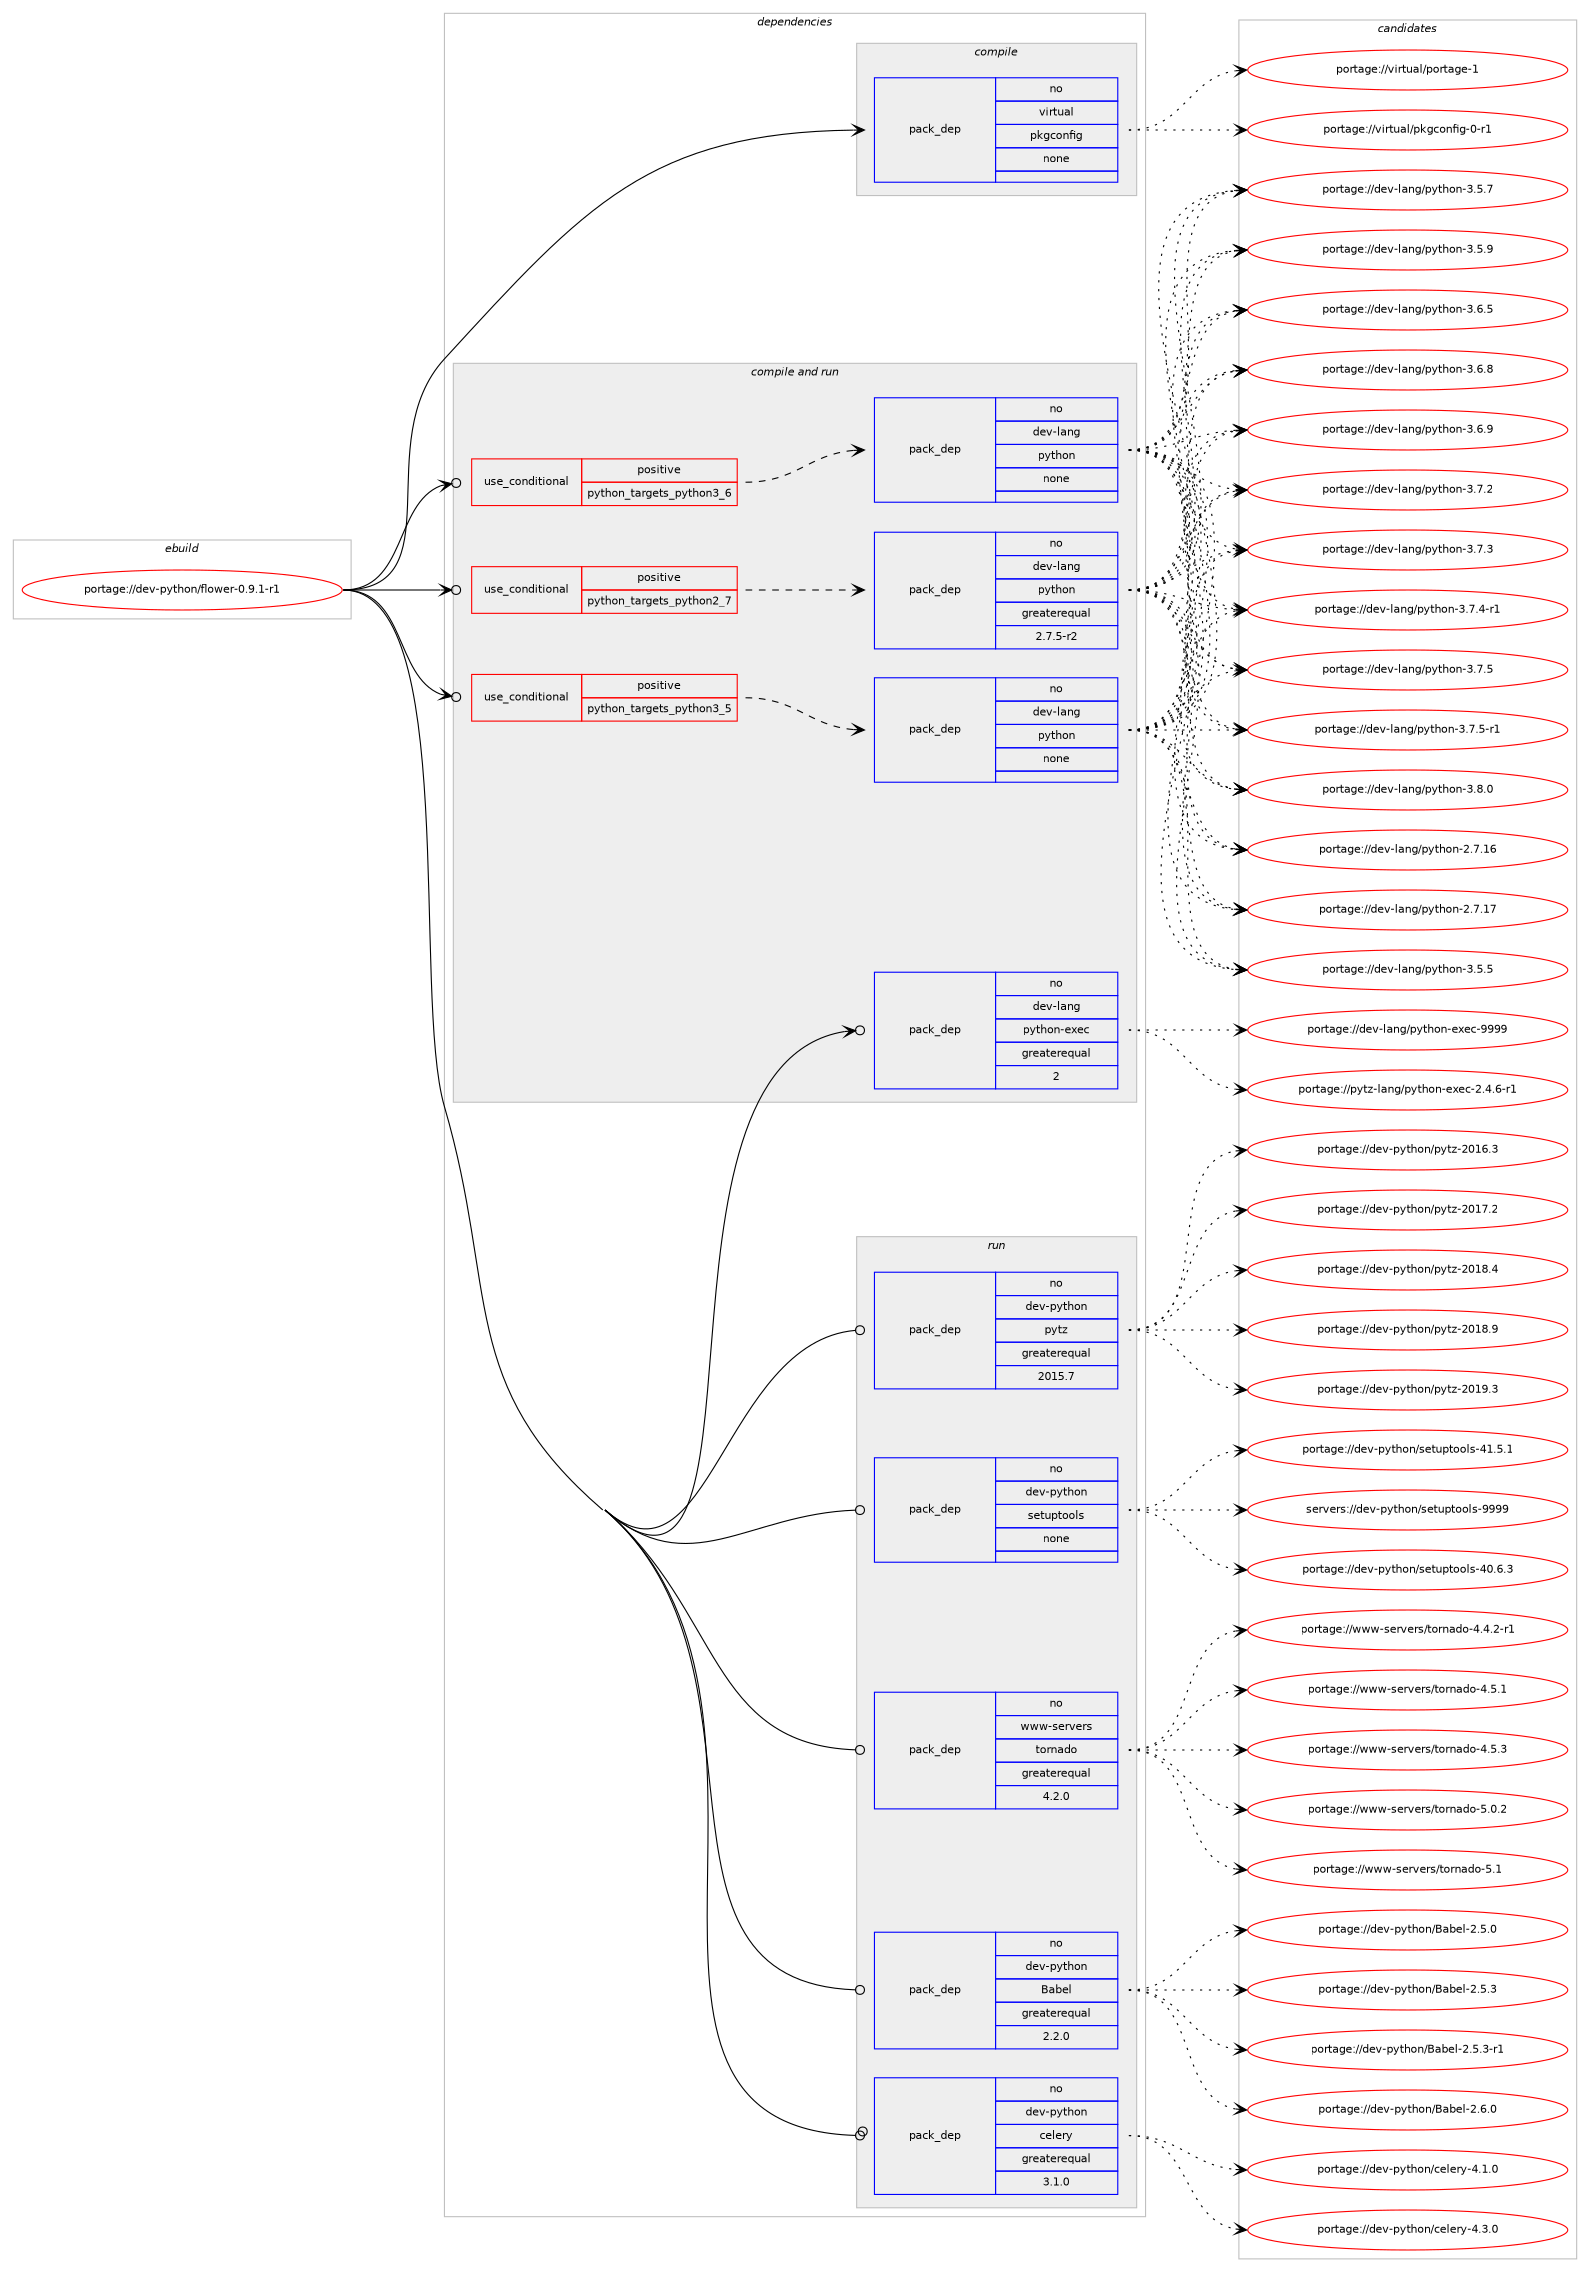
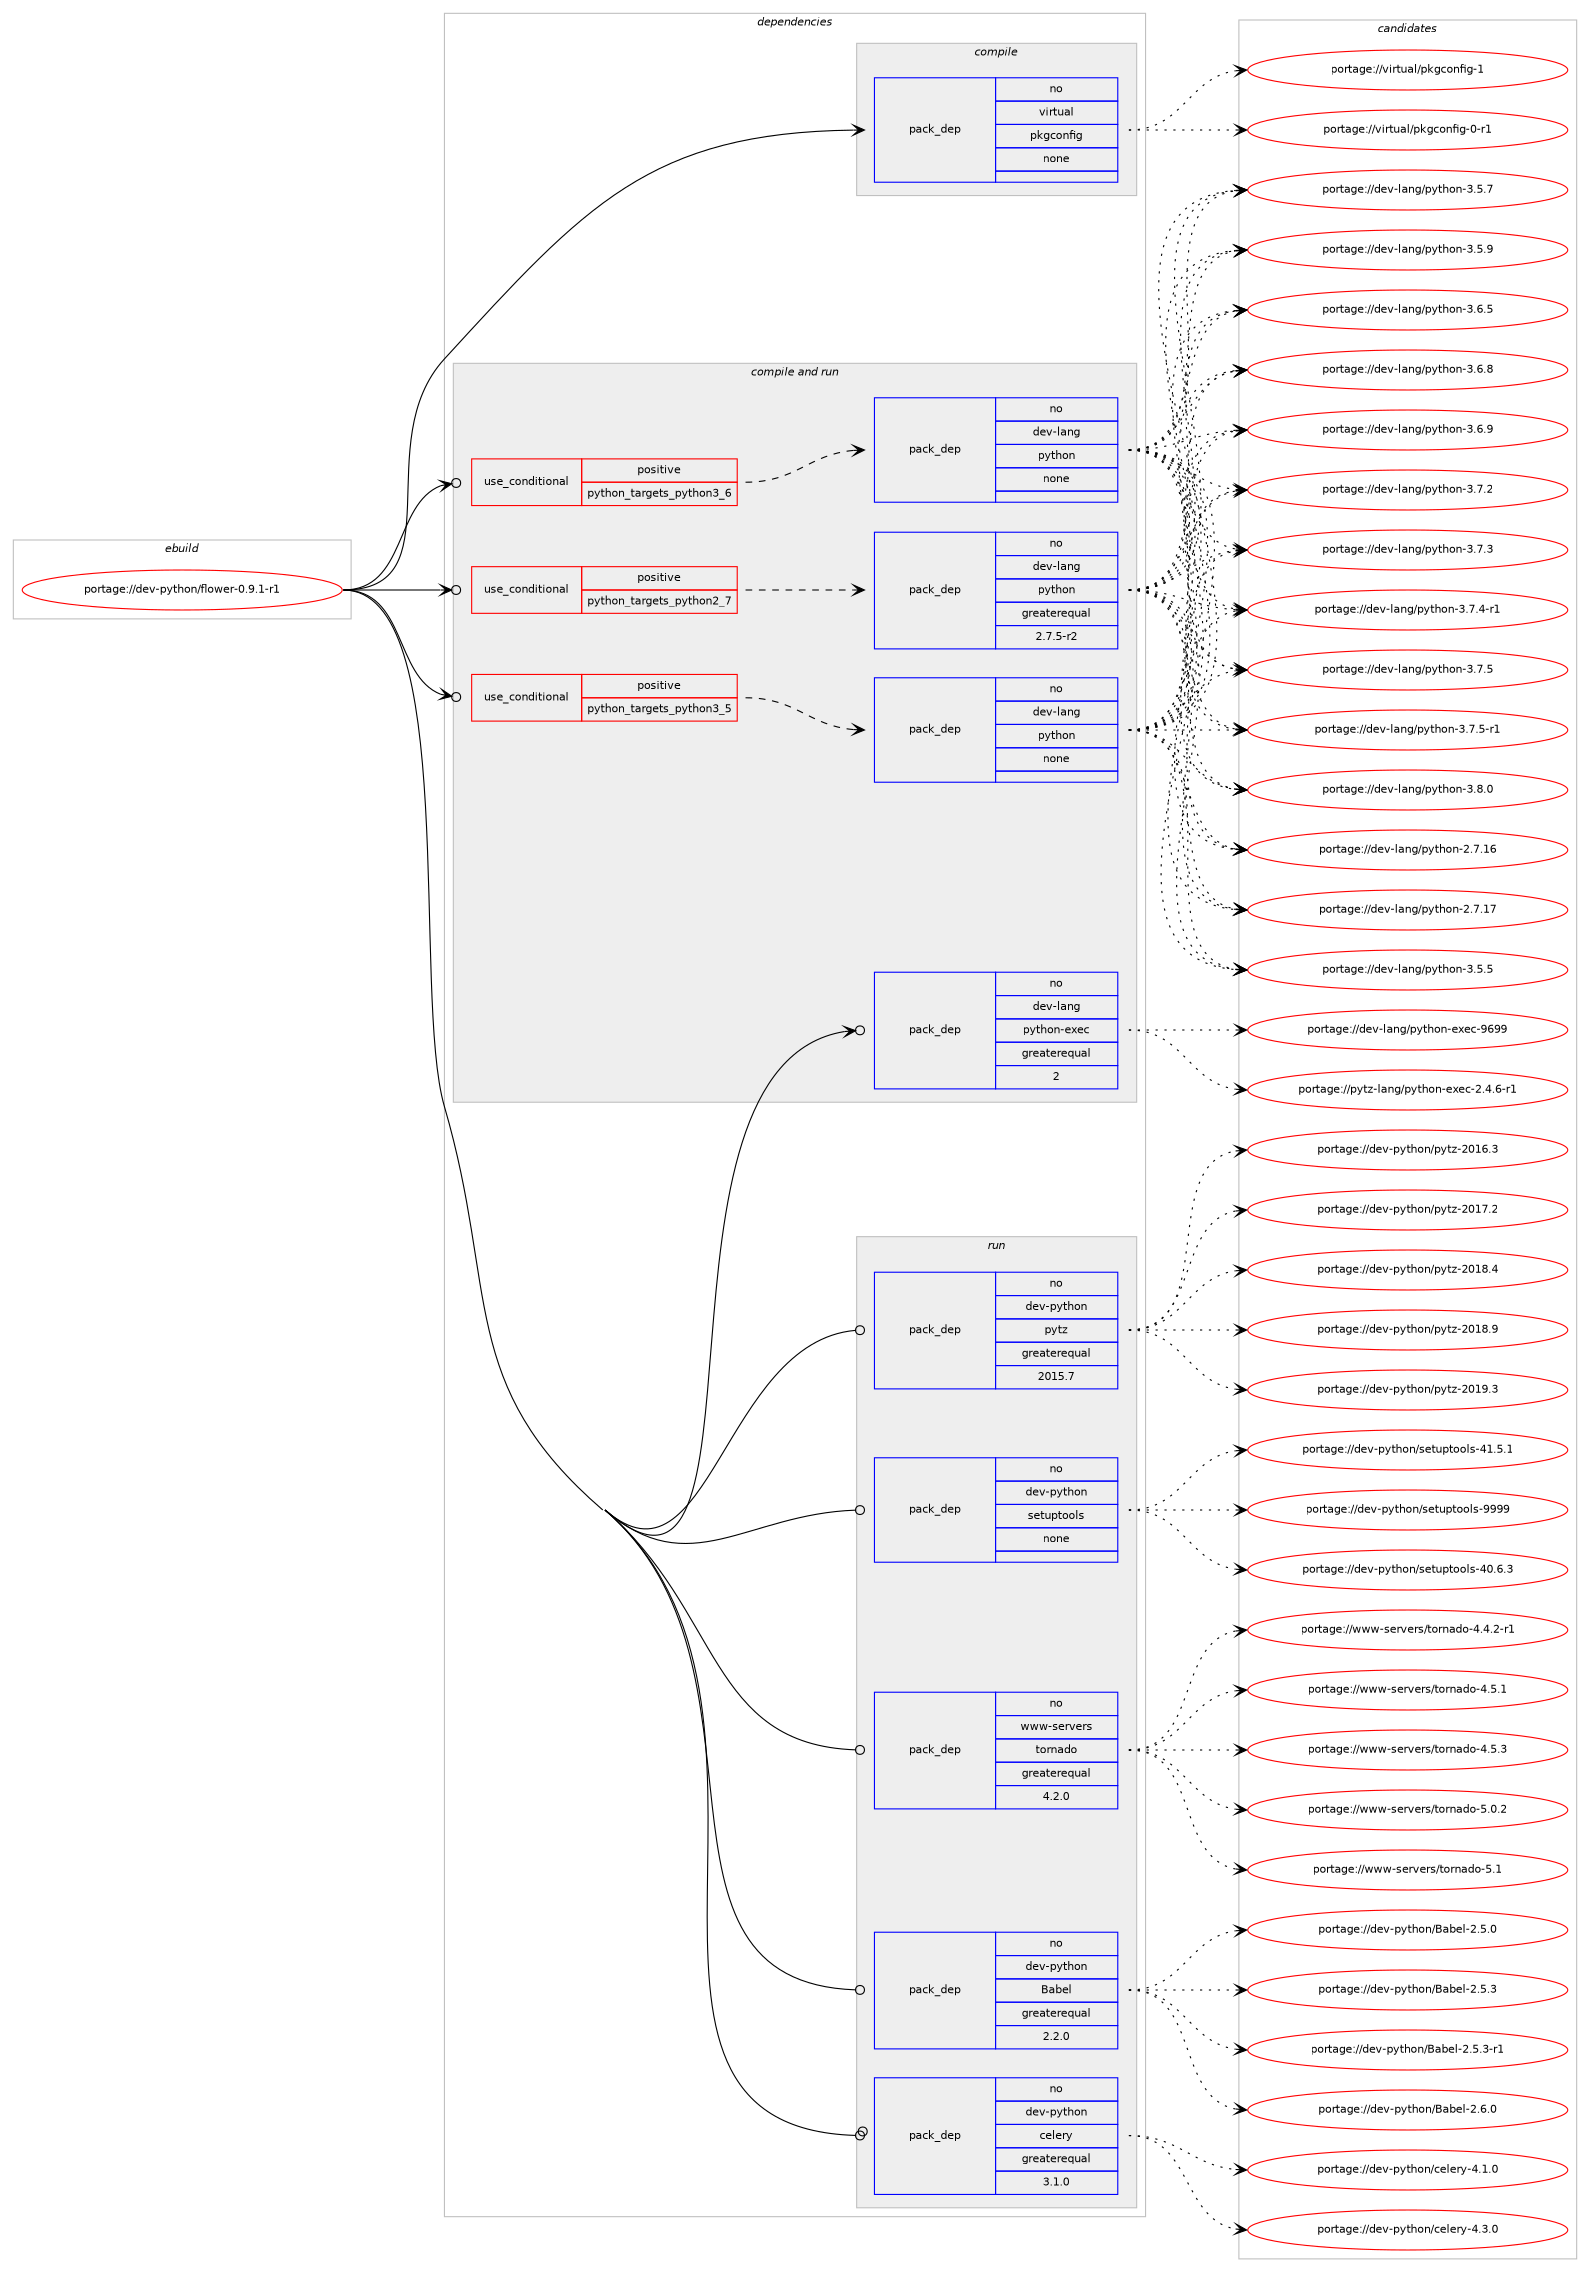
(1408, 70) -> (1408, 70)
(1408, 1030) -> (1408, 1030)
(1408, 1510) -> (1408, 1510)
